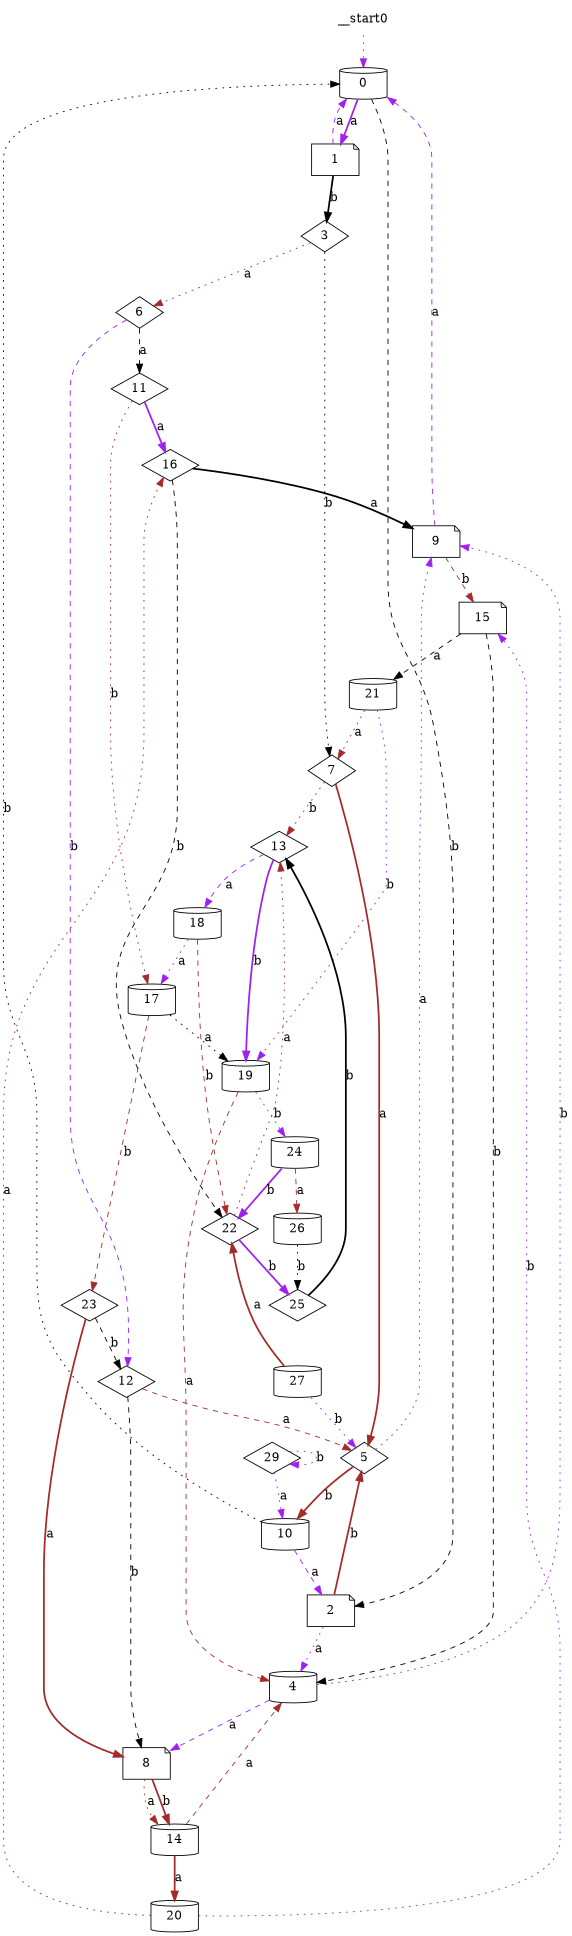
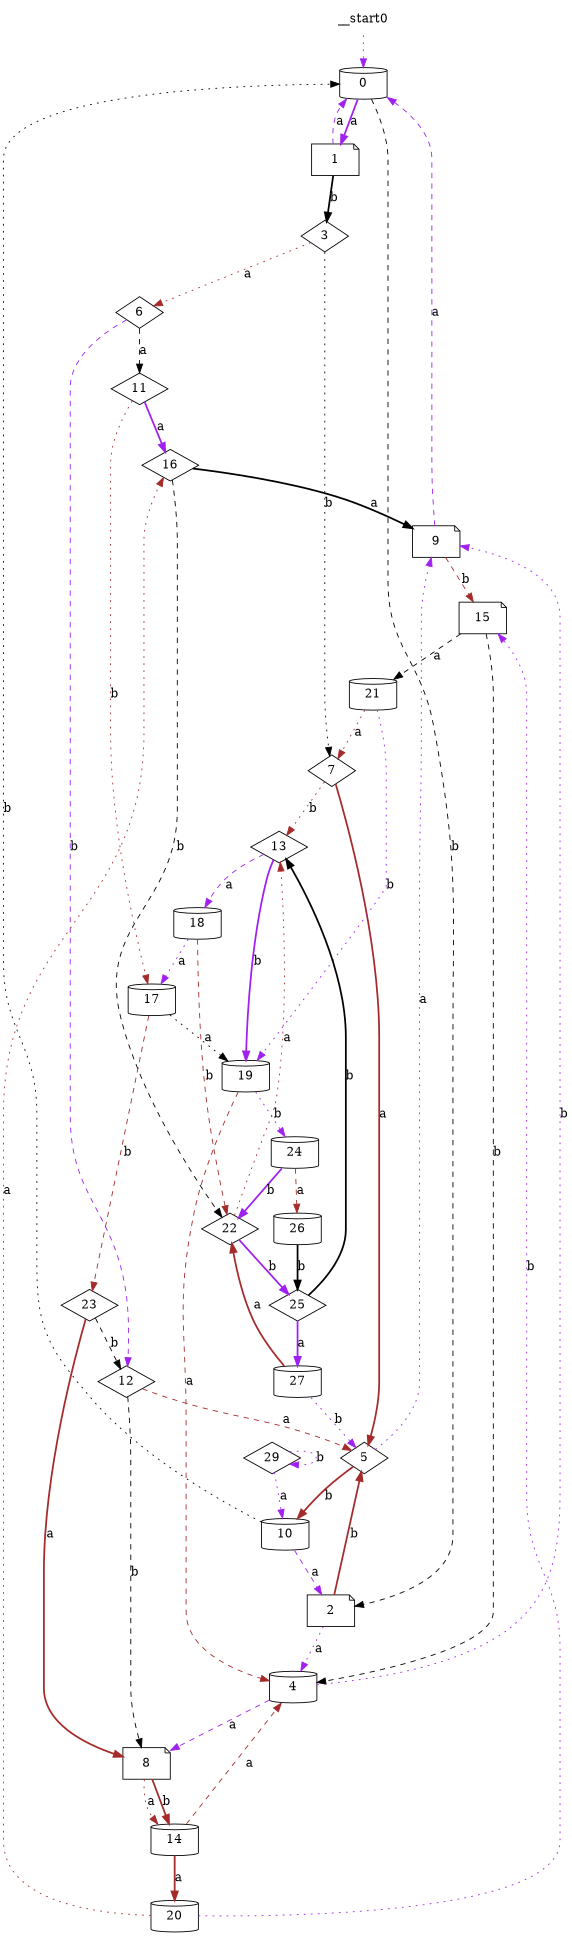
(298, 1263) -> (298, 1263)
none -> (298, 1339)
